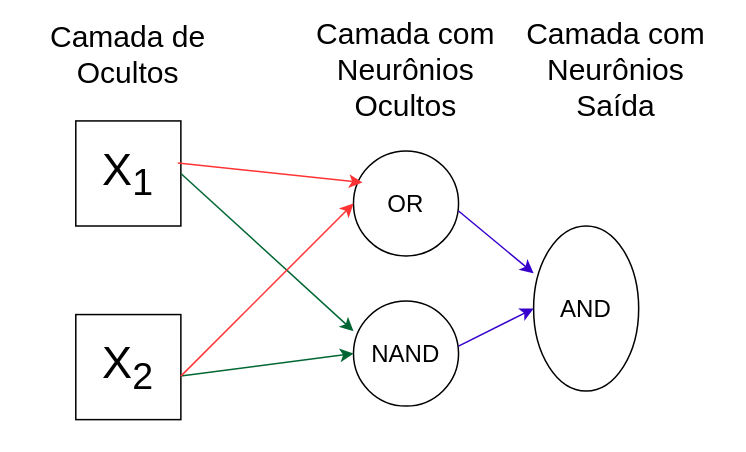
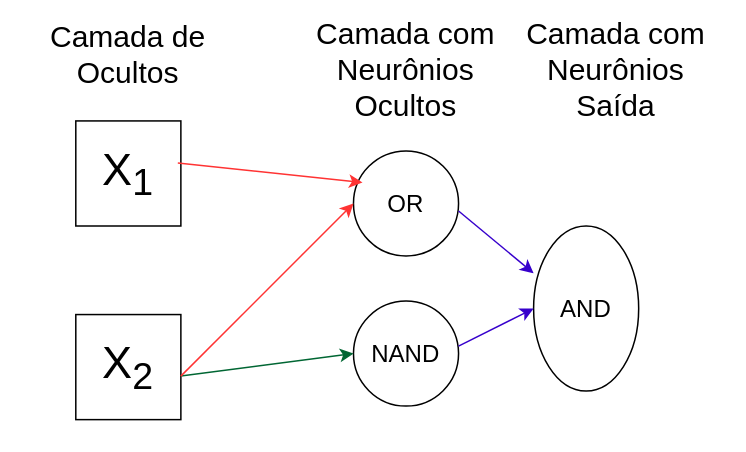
(263, 249) -> none
